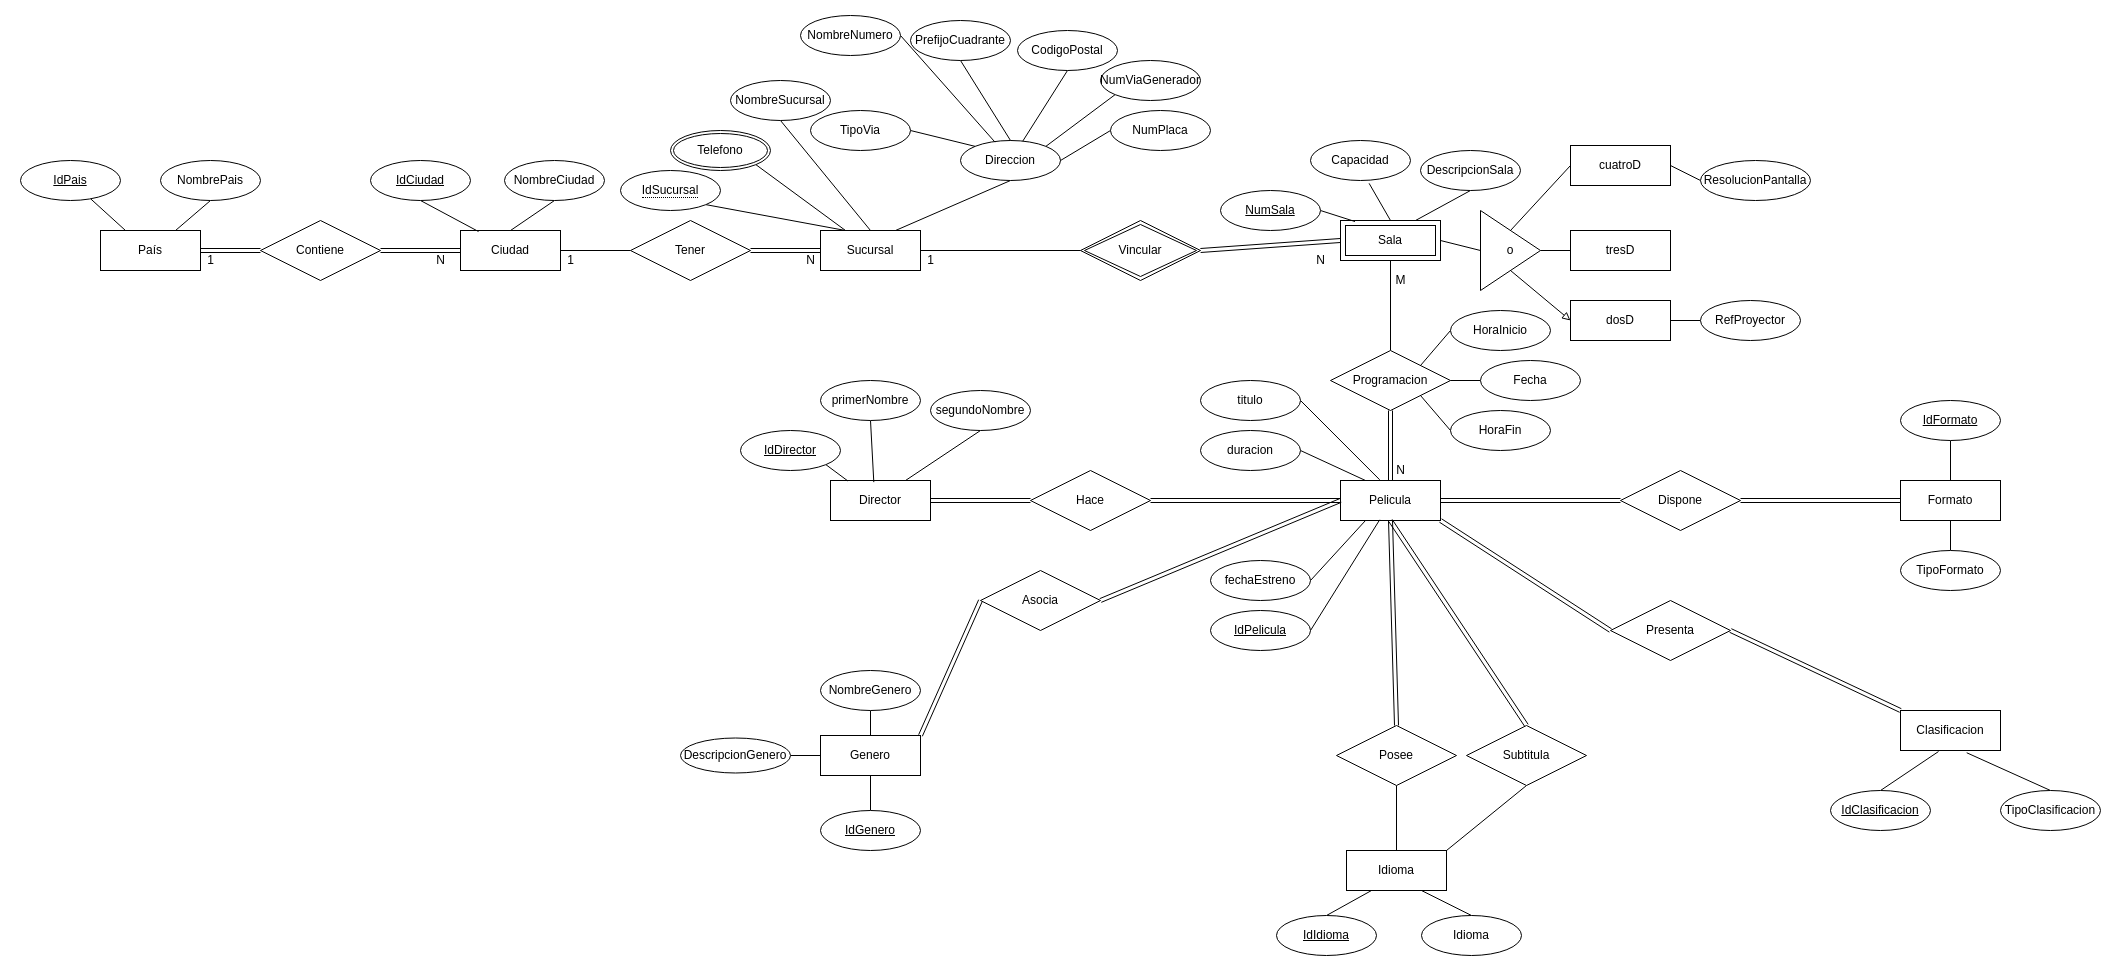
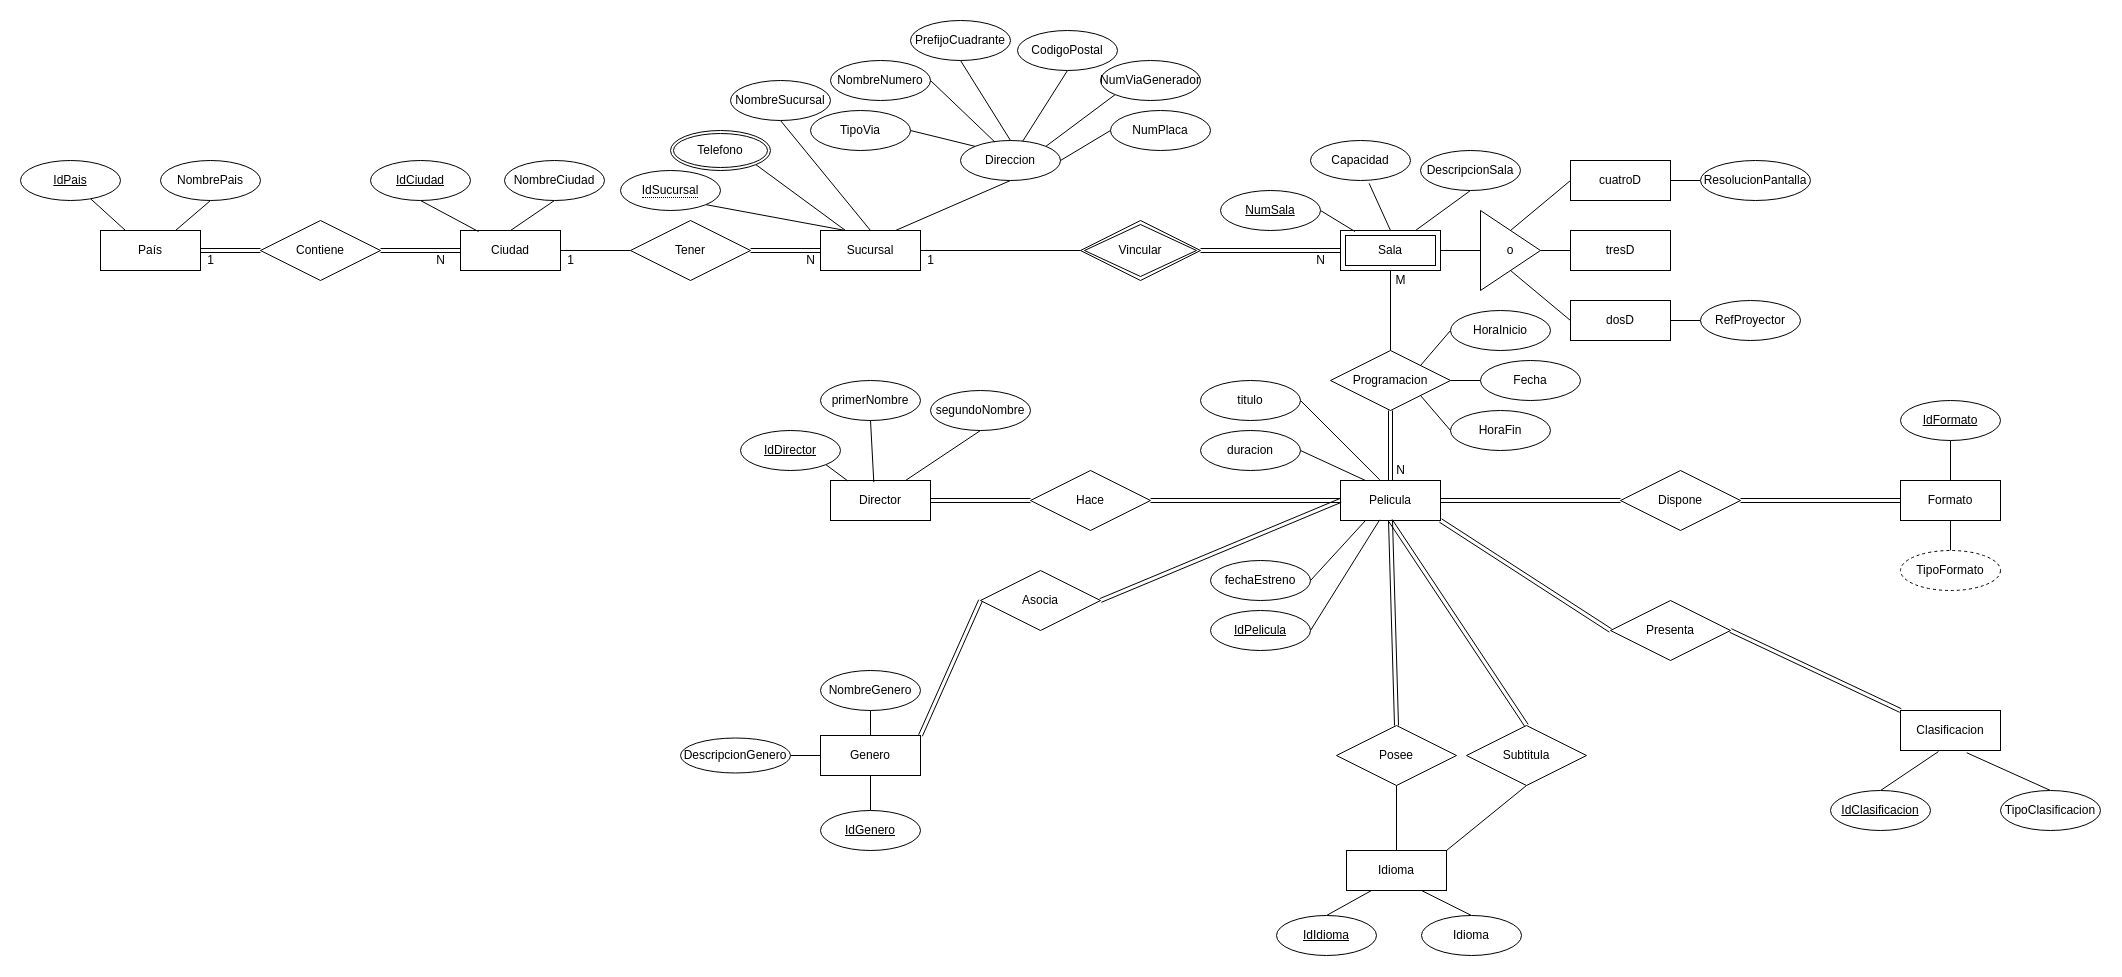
(851, 36) -> (881, 81)
(1621, 166) -> (1621, 181)
(1391, 241) -> (1391, 251)
(1563, 314) -> (1566, 317)
(1951, 571) -> (1951, 571)
